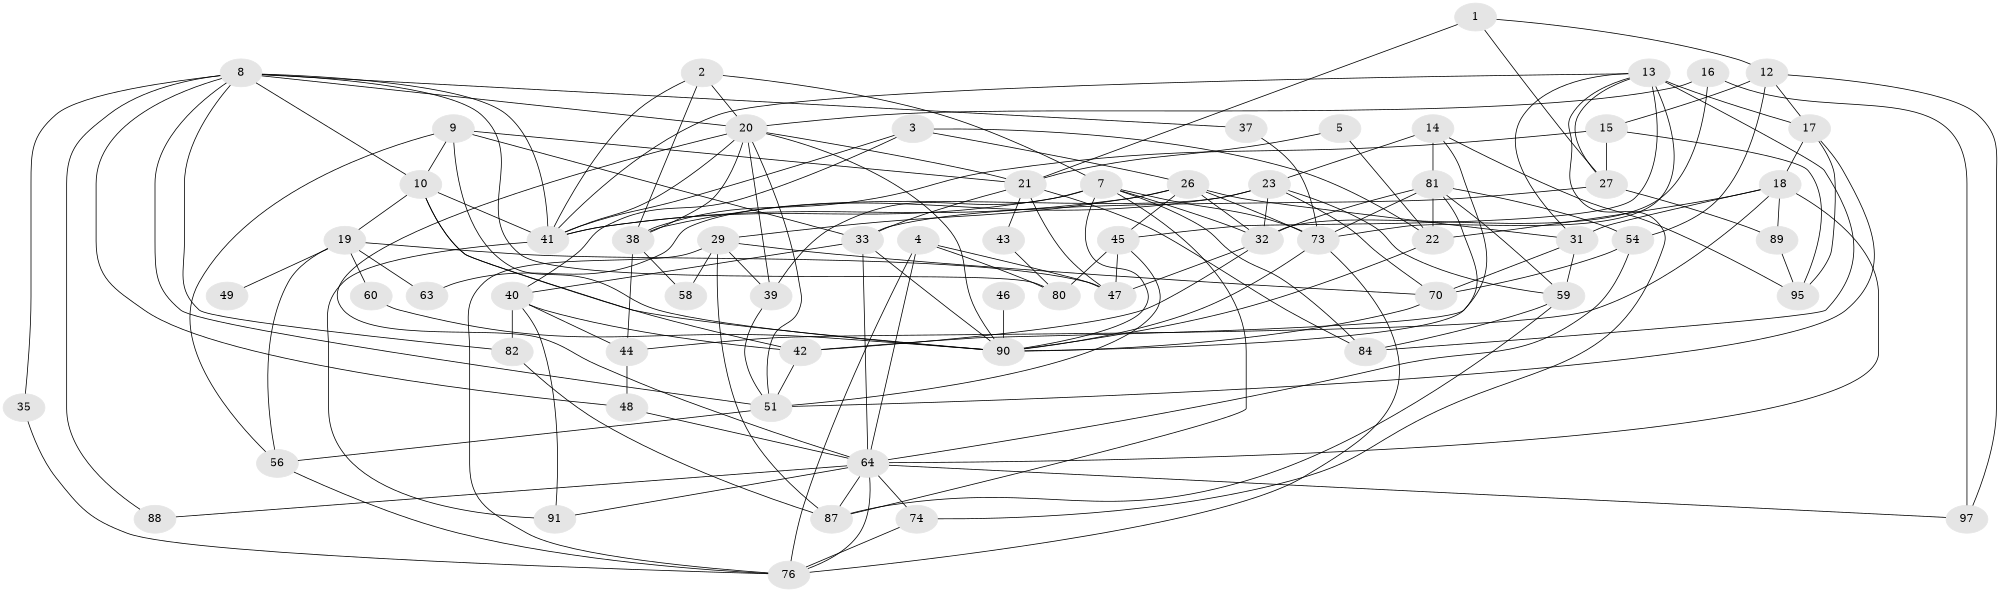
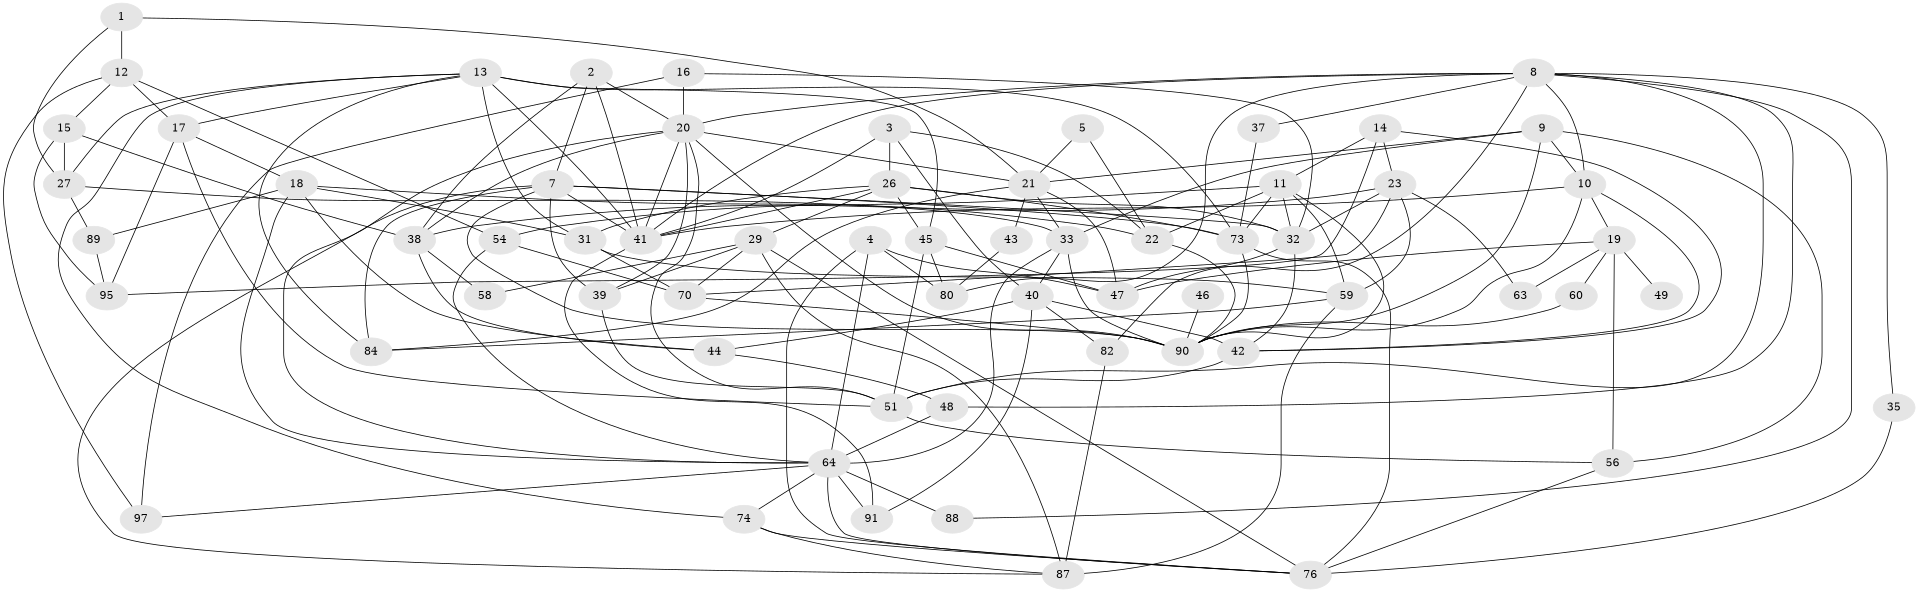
(1433, 184) -> (1280, 184)
(850, 491) -> (900, 558)
